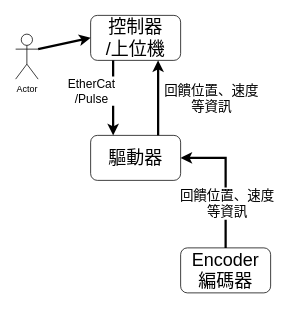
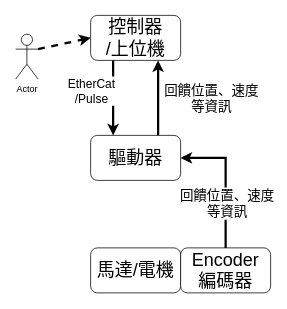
(60, 44) -> (60, 44)
none -> (135, 270)
